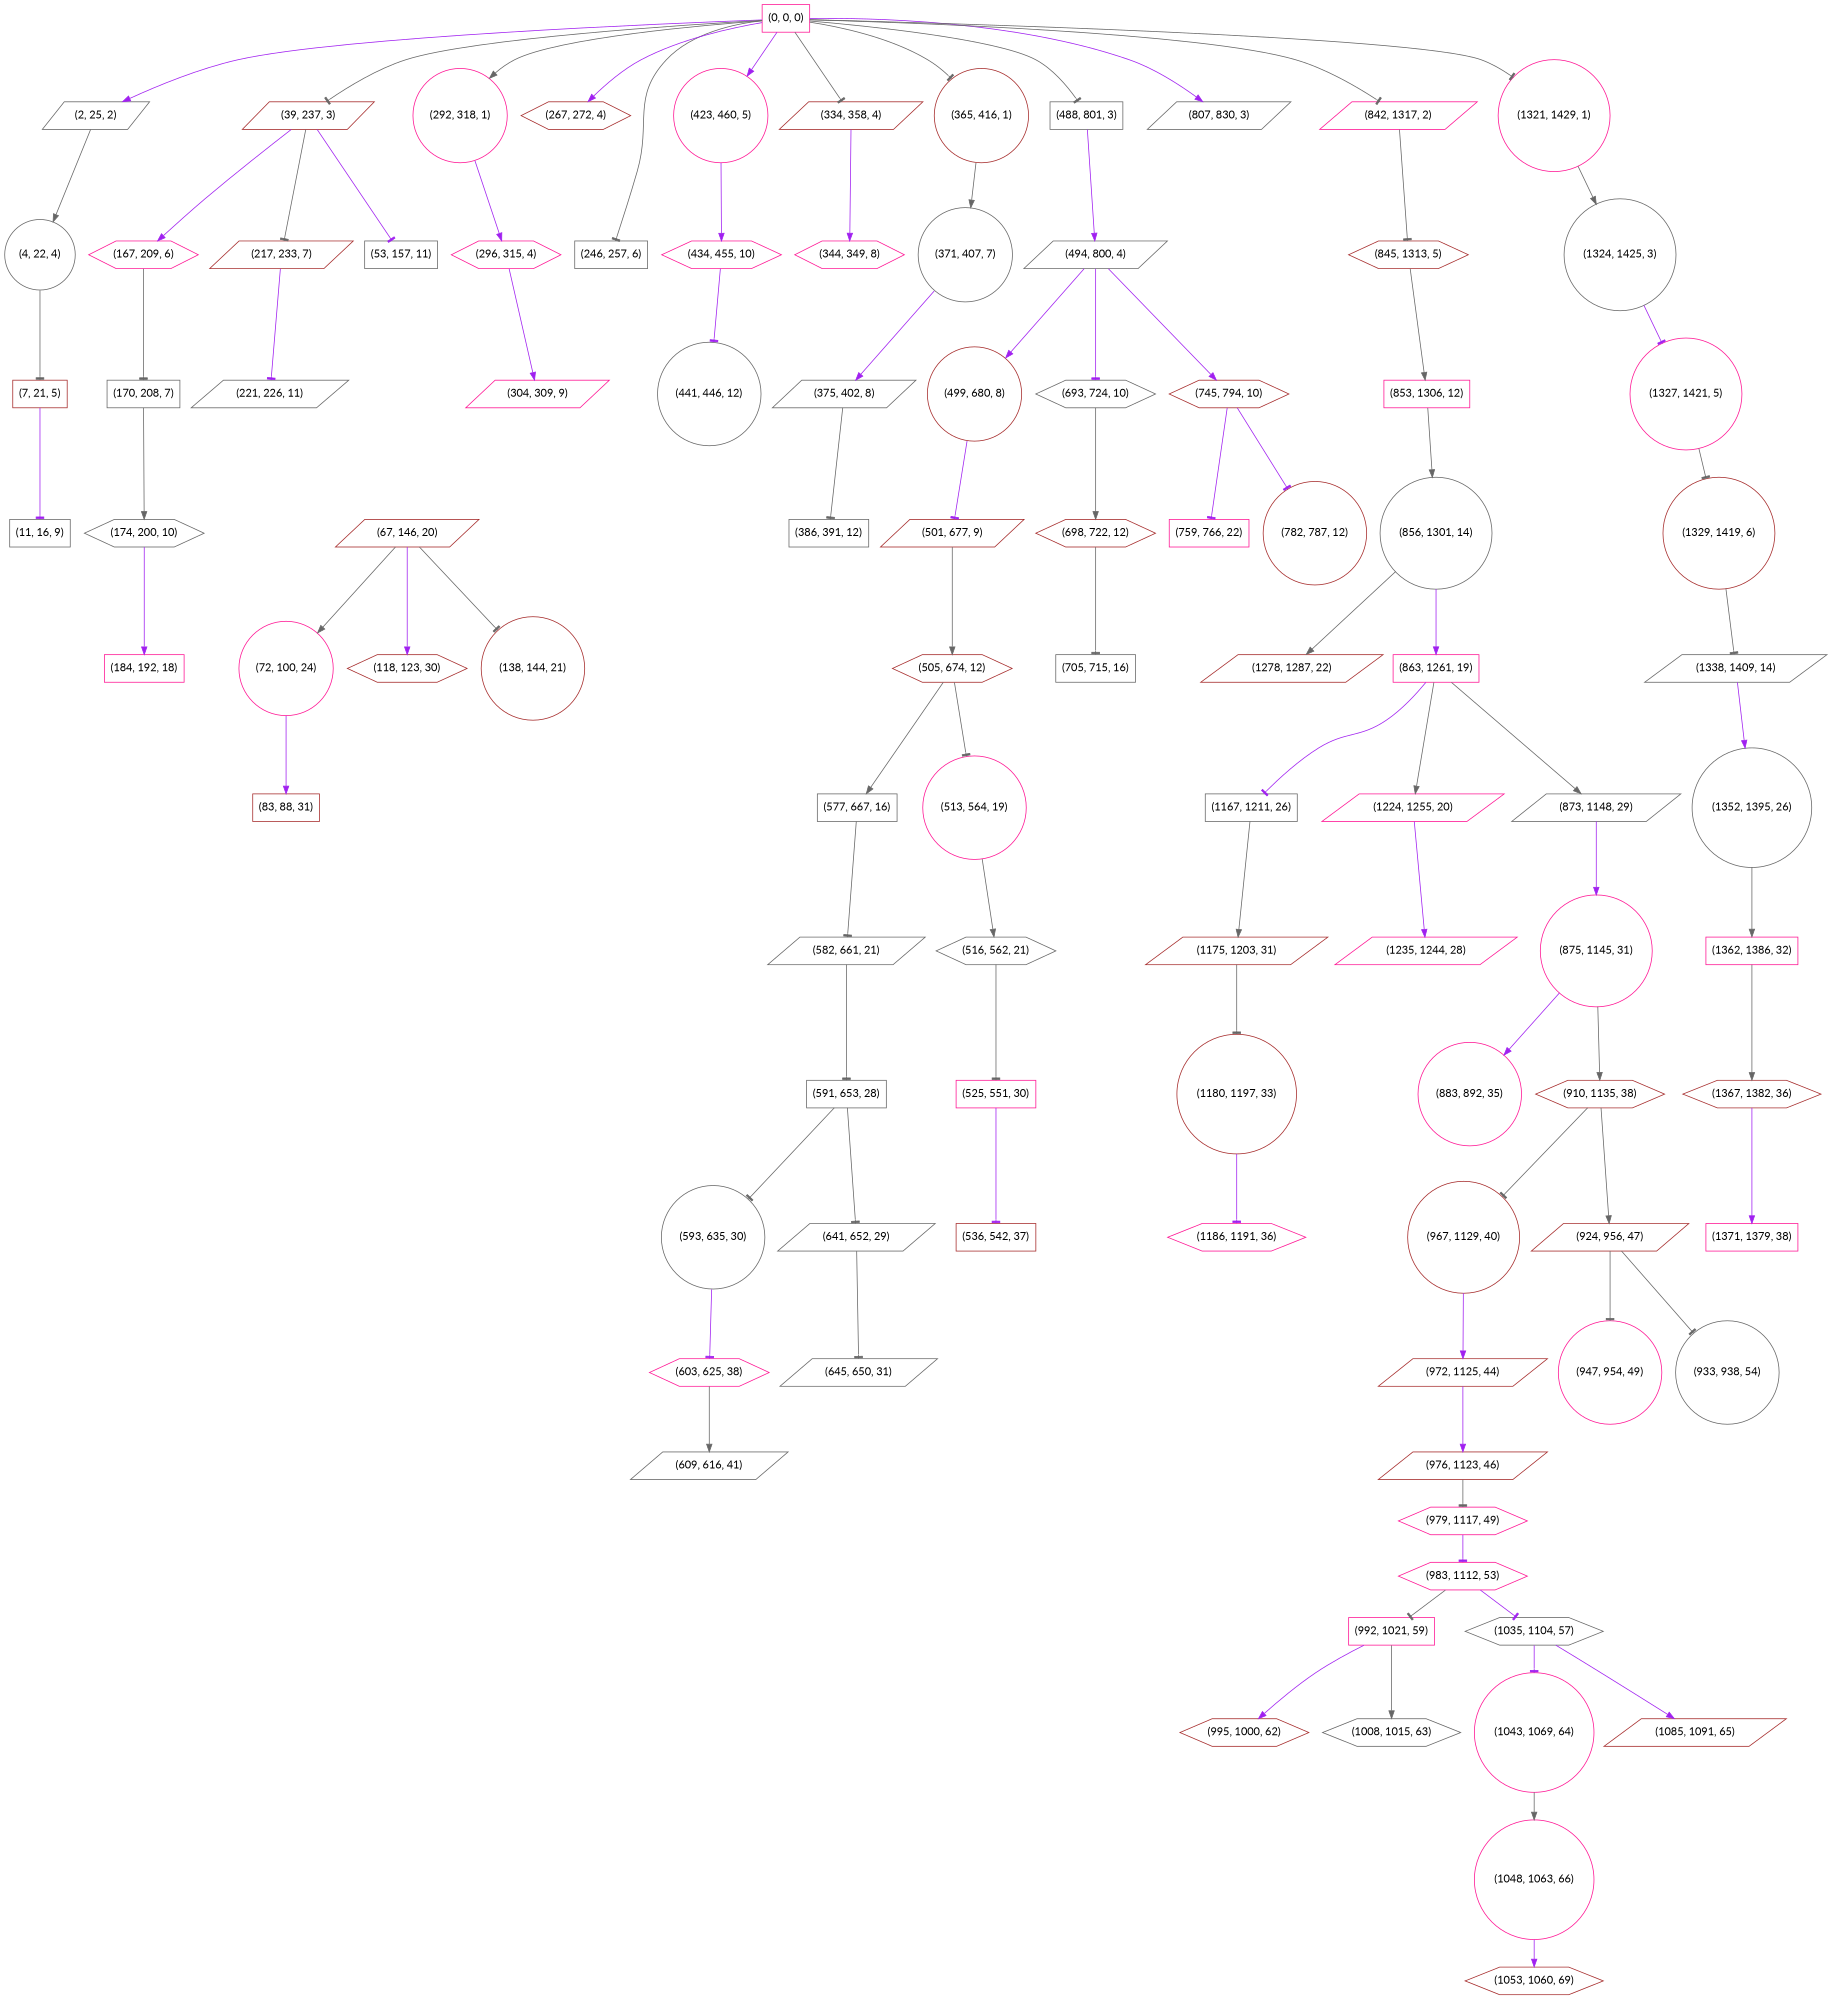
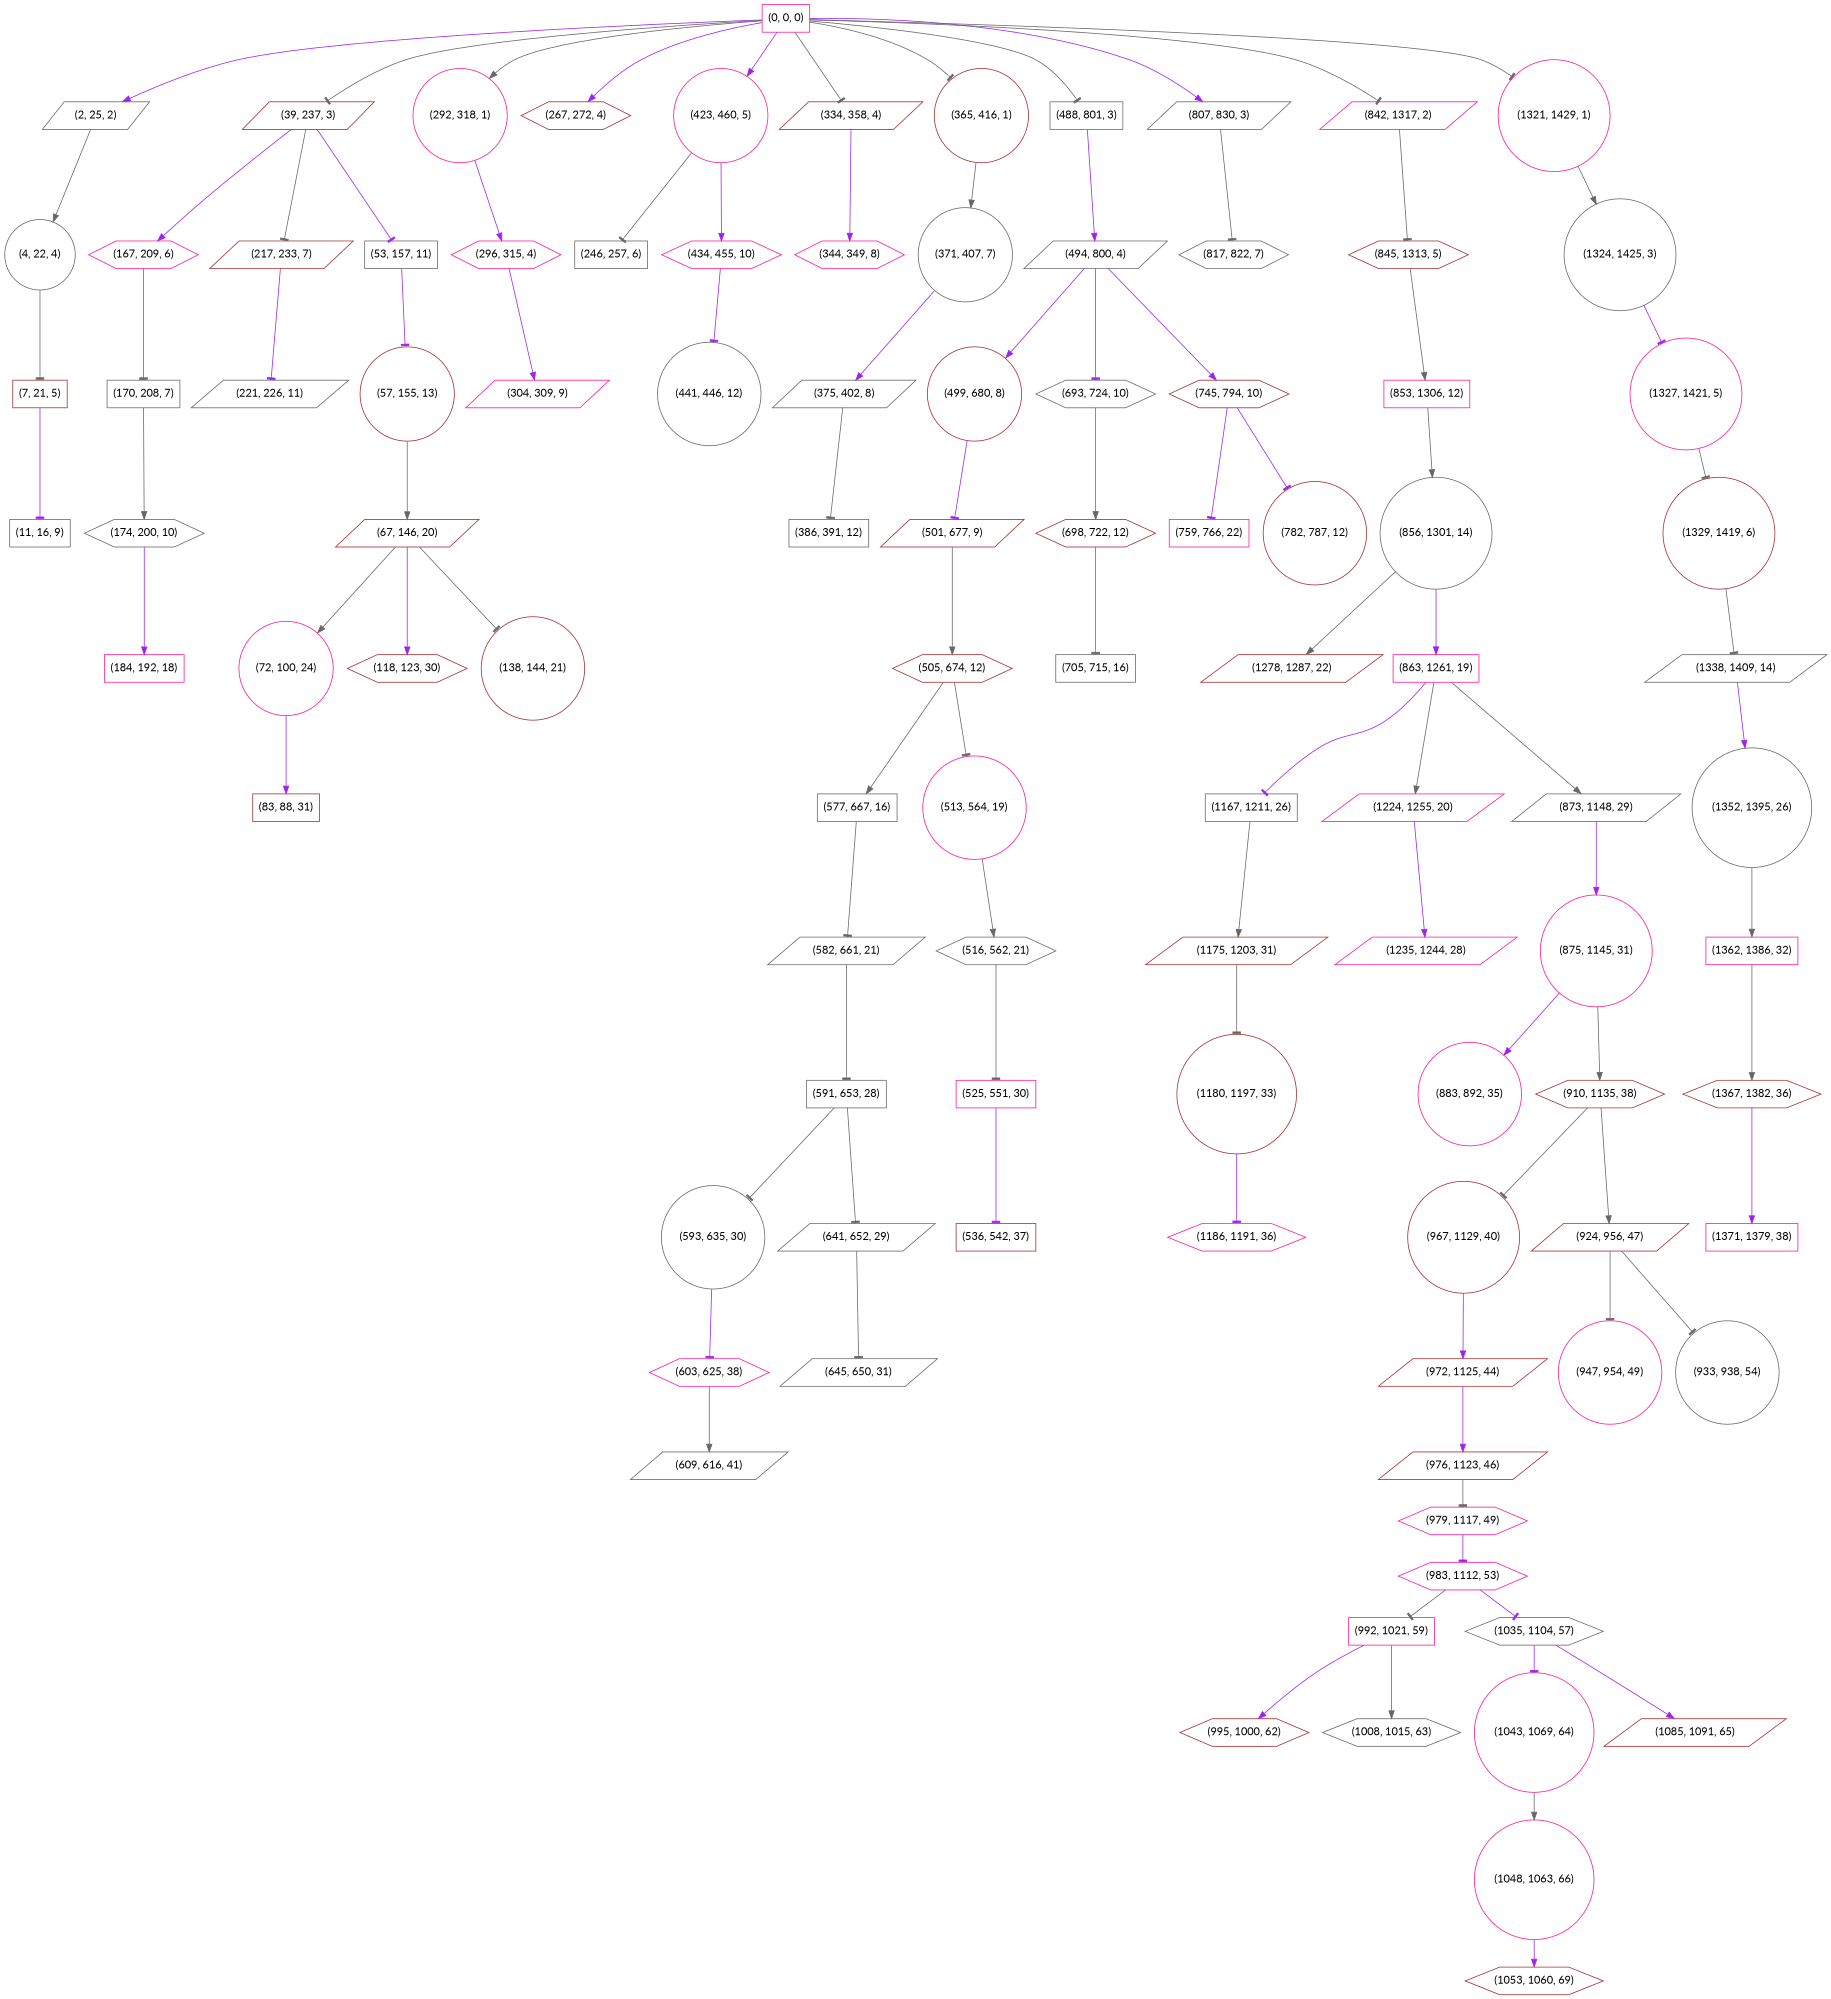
(647, 95) -> (658, 195)
none -> (1234, 255)
none -> (407, 394)
